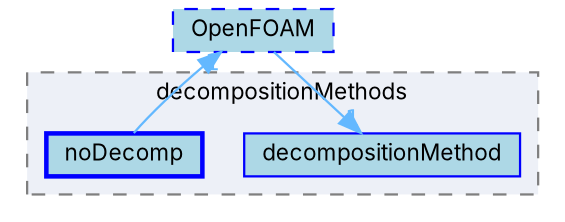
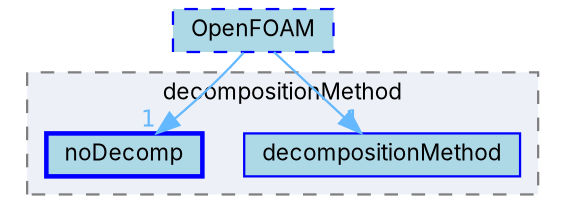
(283, 94) -> (283, 94)
(167, 99) -> (210, 87)
